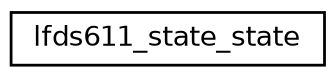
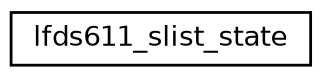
(168, 39) -> (161, 39)
